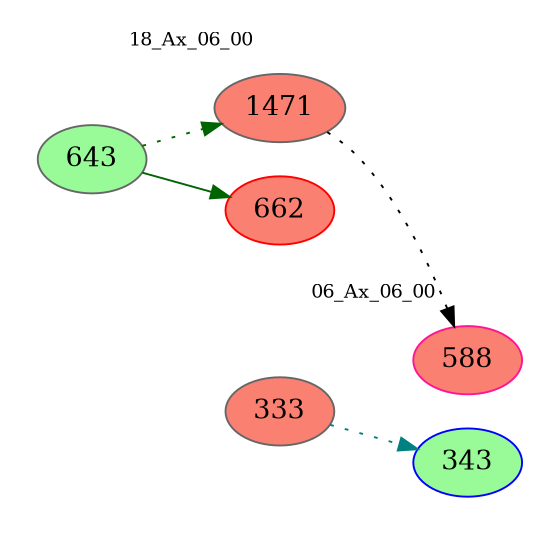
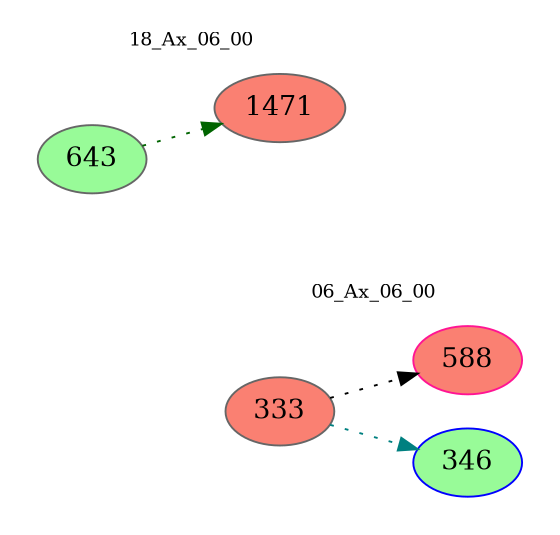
(280, 210) -> none
(399, 212) -> (365, 388)
(468, 463) -> (468, 463)
